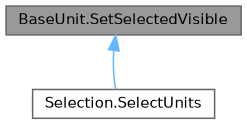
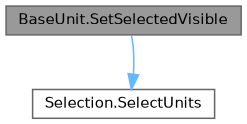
(114, 70) -> (134, 55)
